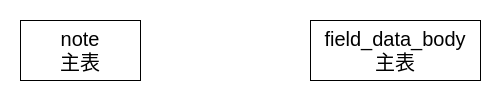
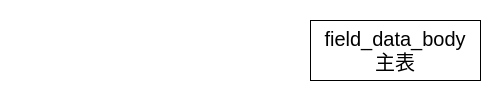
(81, 51) -> none
